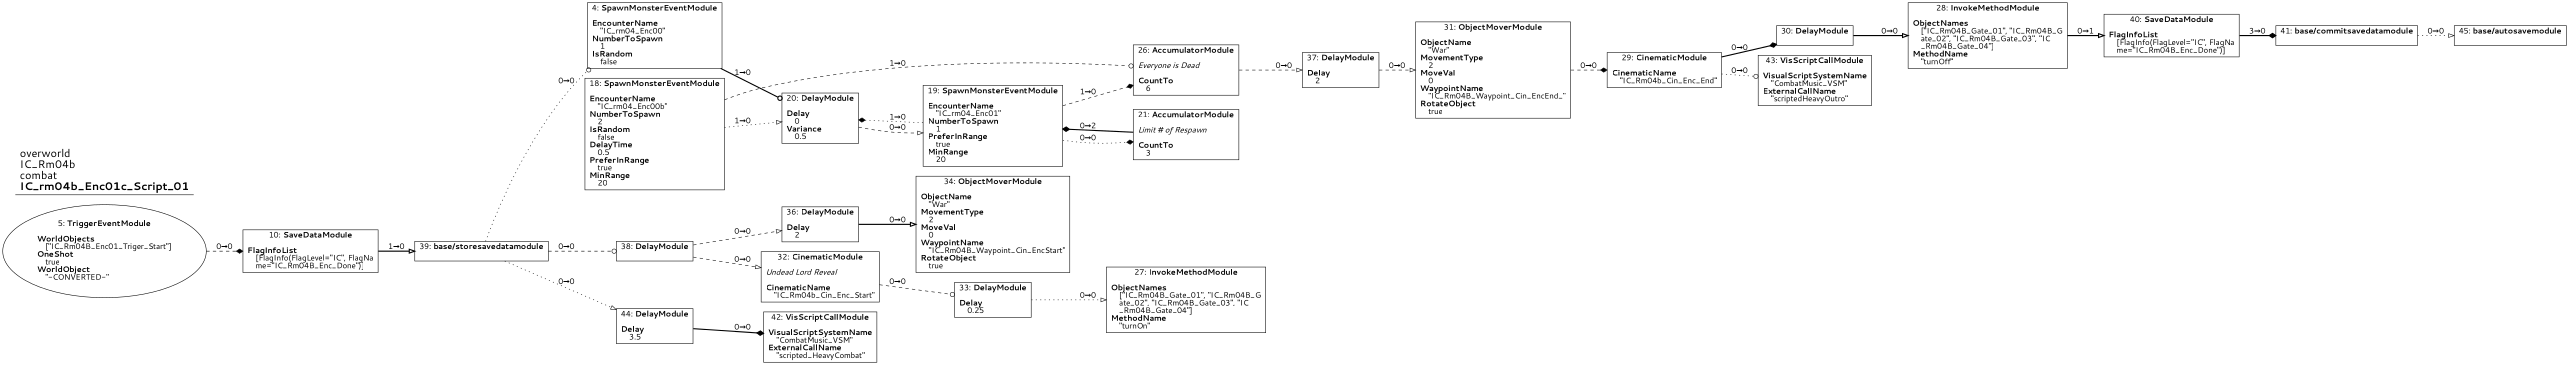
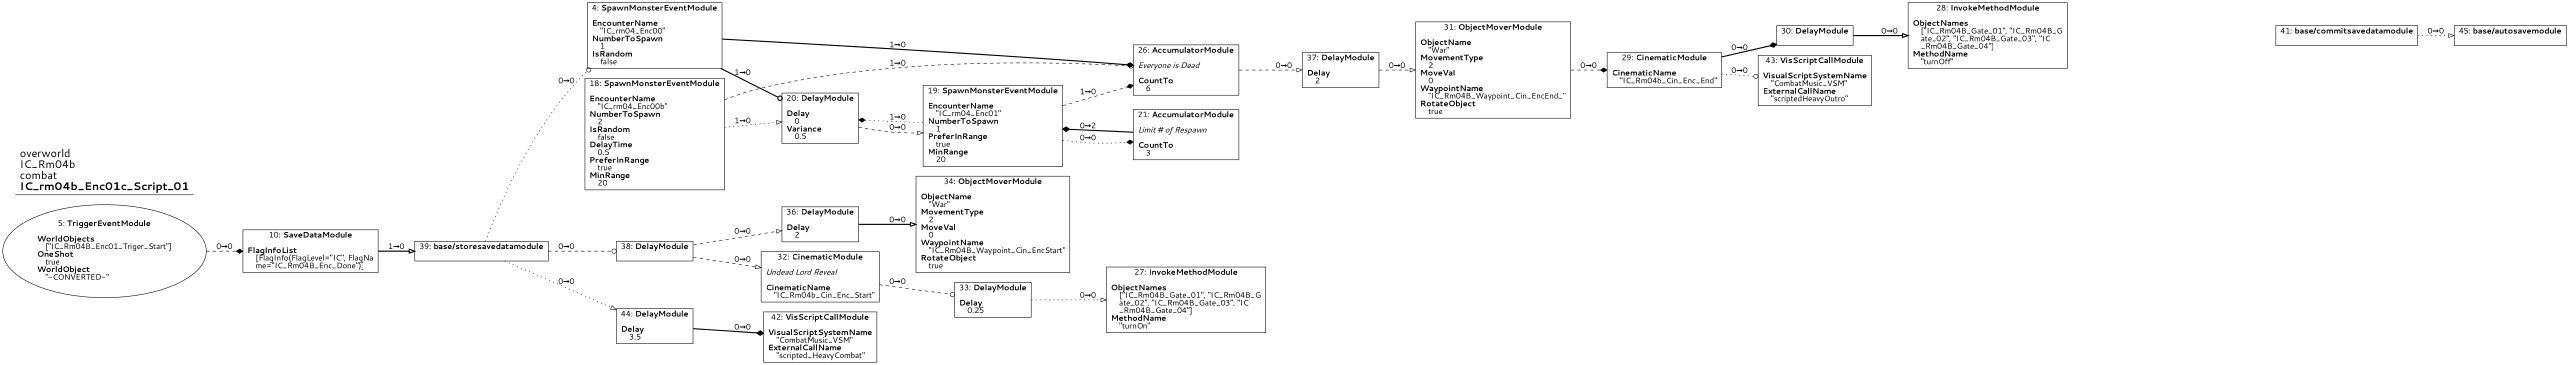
(2172, 36) -> none
none -> (924, 51)
